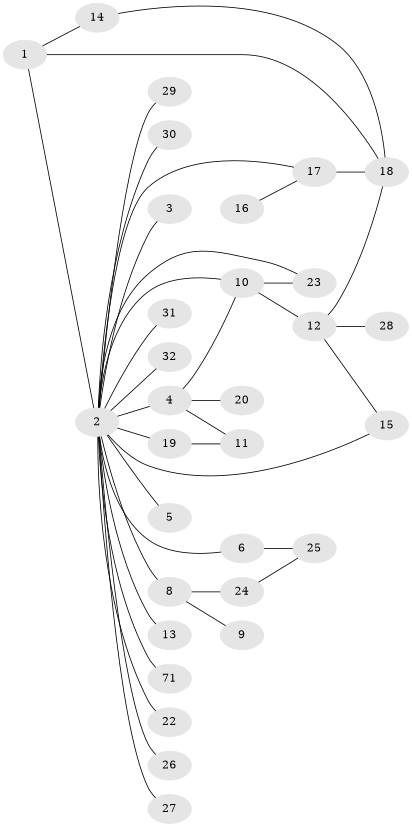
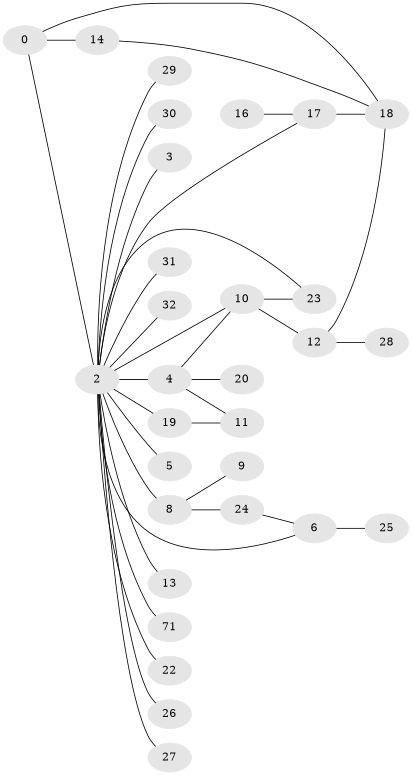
(25, 55) -> (25, 40)
(387, 425) -> none
(278, 570) -> (278, 519)
